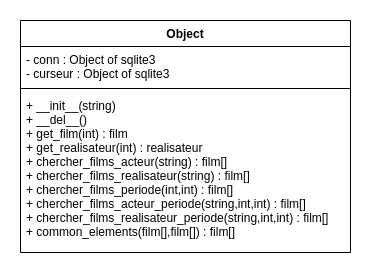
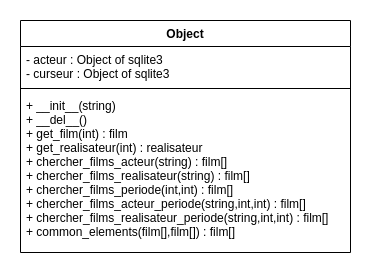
(101, 60) -> (108, 60)
